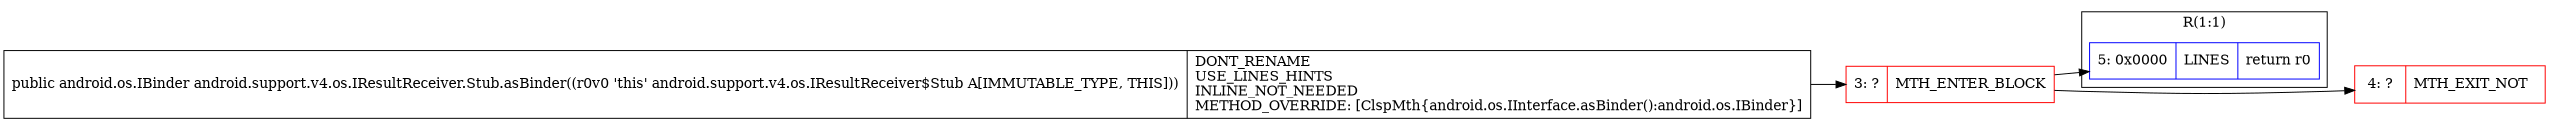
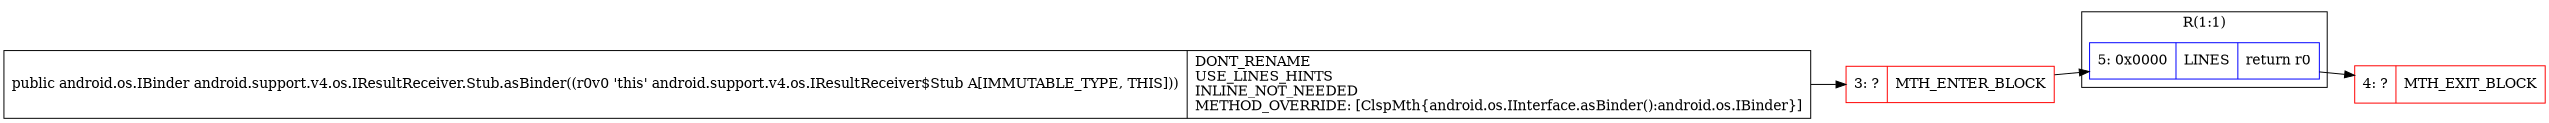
(2471, 84) -> (2471, 84)
(2200, 94) -> (2333, 73)
